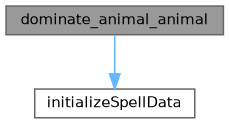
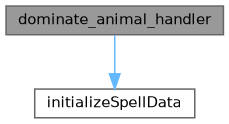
(115, 20) -> (115, 20)
